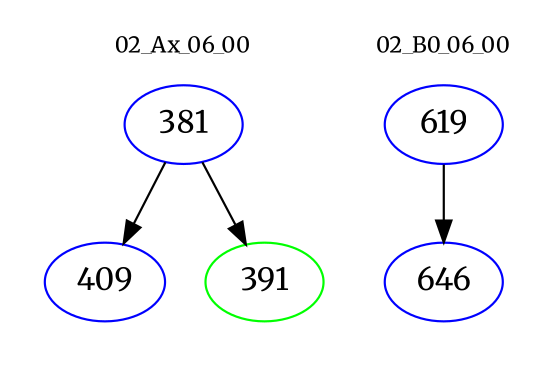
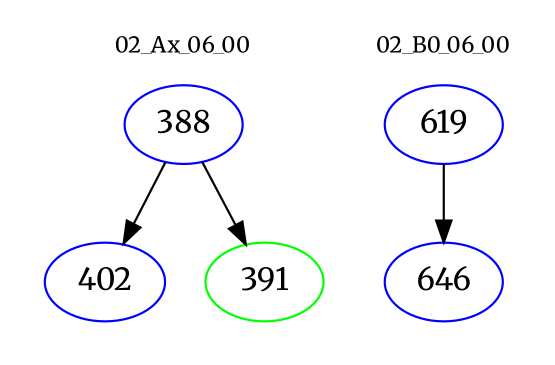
(184, 125) -> (184, 125)
(105, 282) -> (105, 282)
